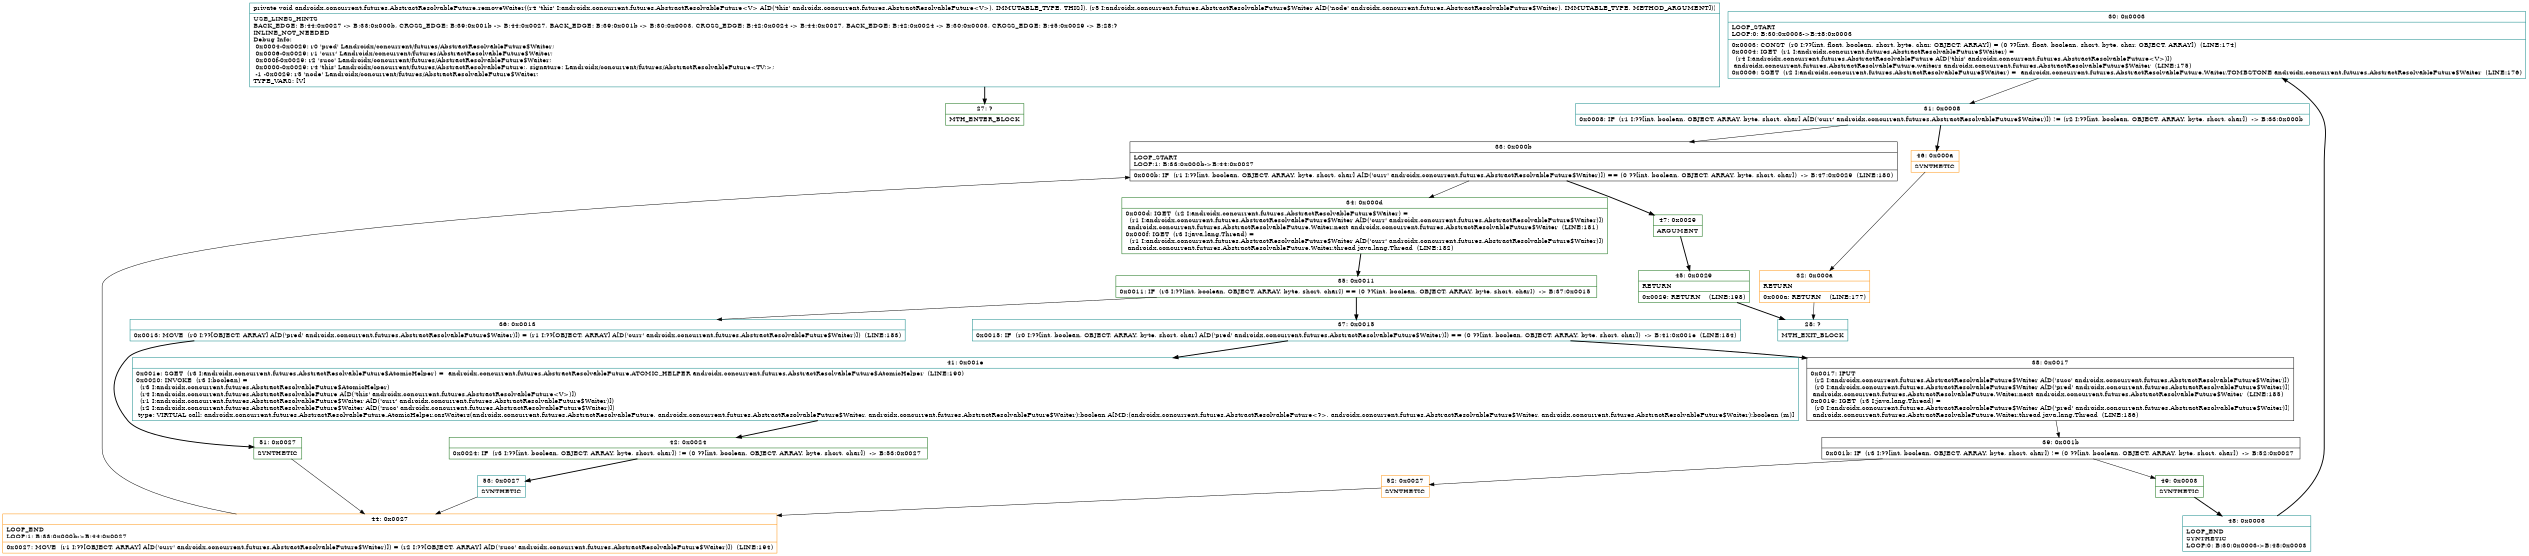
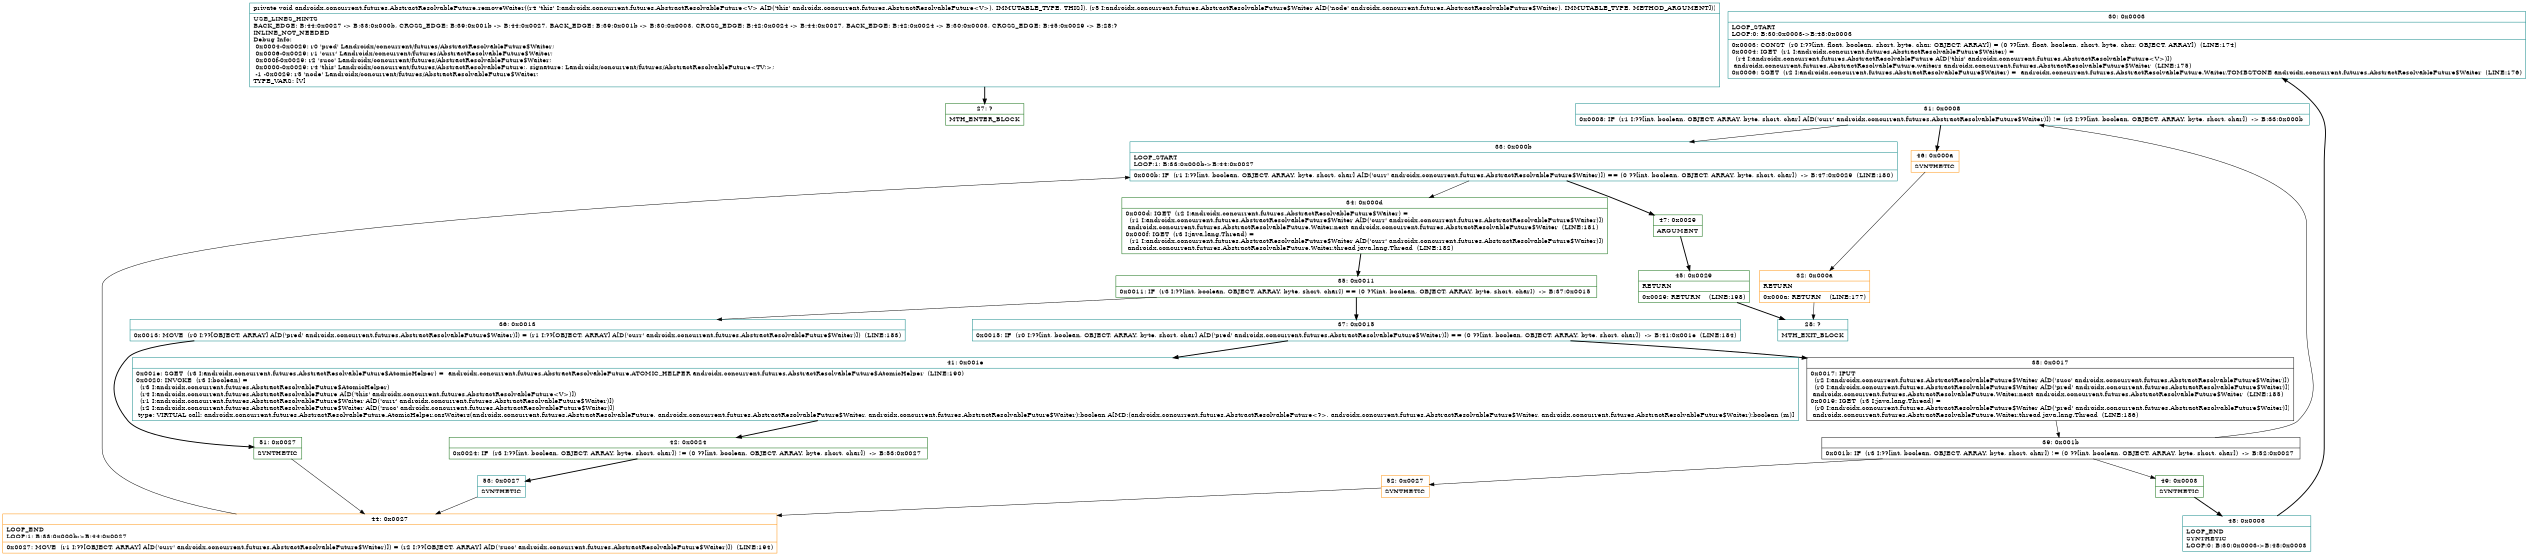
(2006, 90) -> (2305, 222)
(1514, 161) -> (1514, 161)
